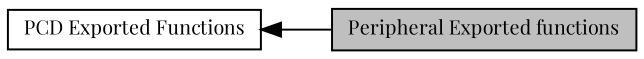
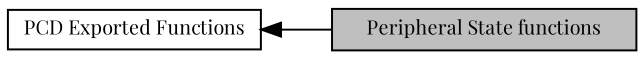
(484, 30) -> (484, 30)
